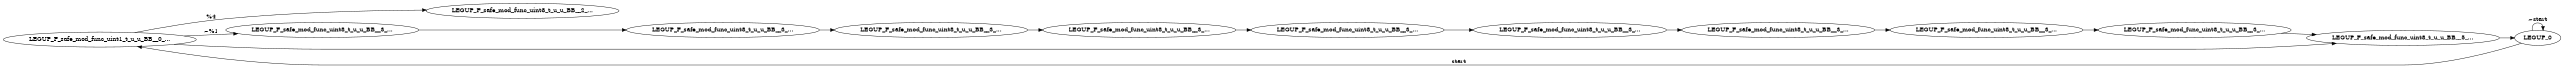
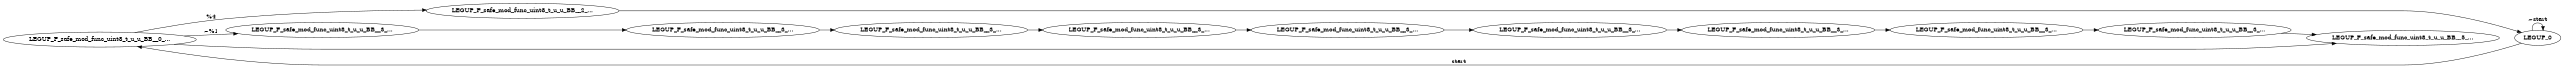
(2505, 38) -> (1569, 11)
(100, 40) -> (100, 40)
